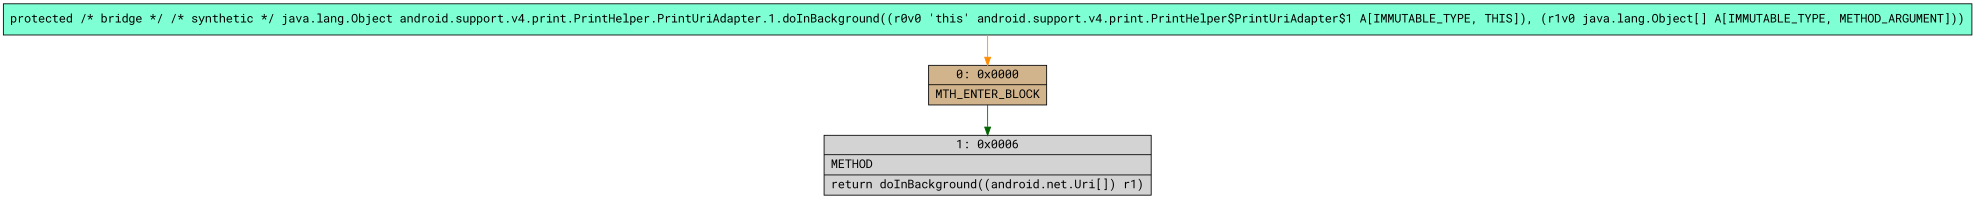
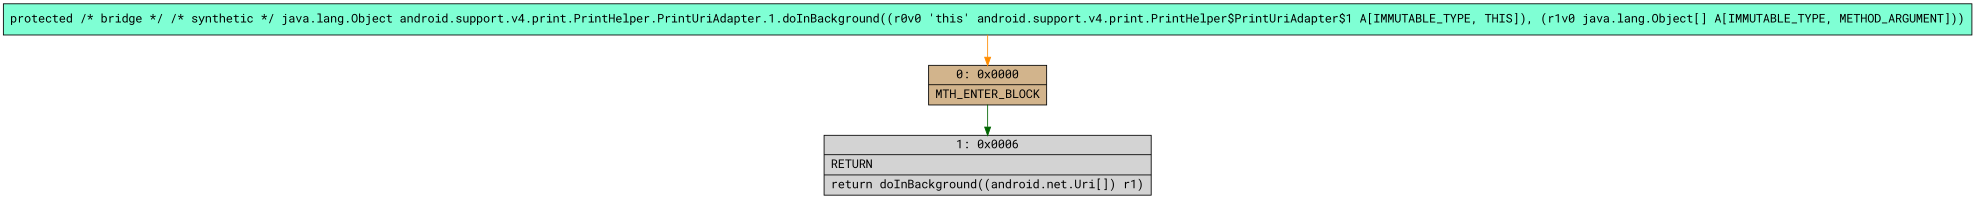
(852, 164) -> (852, 164)
